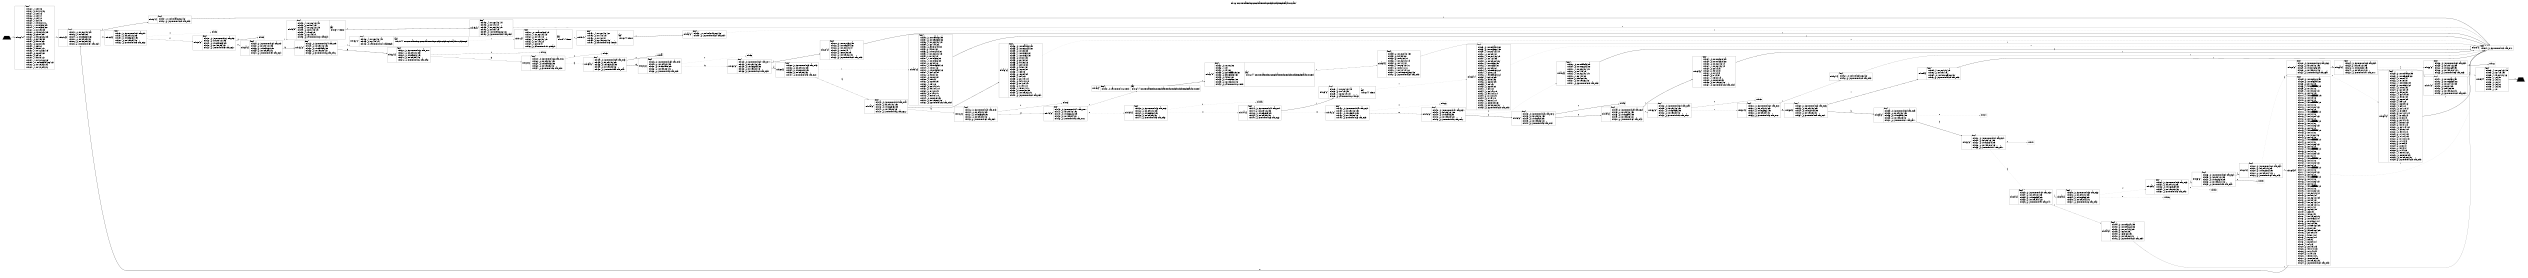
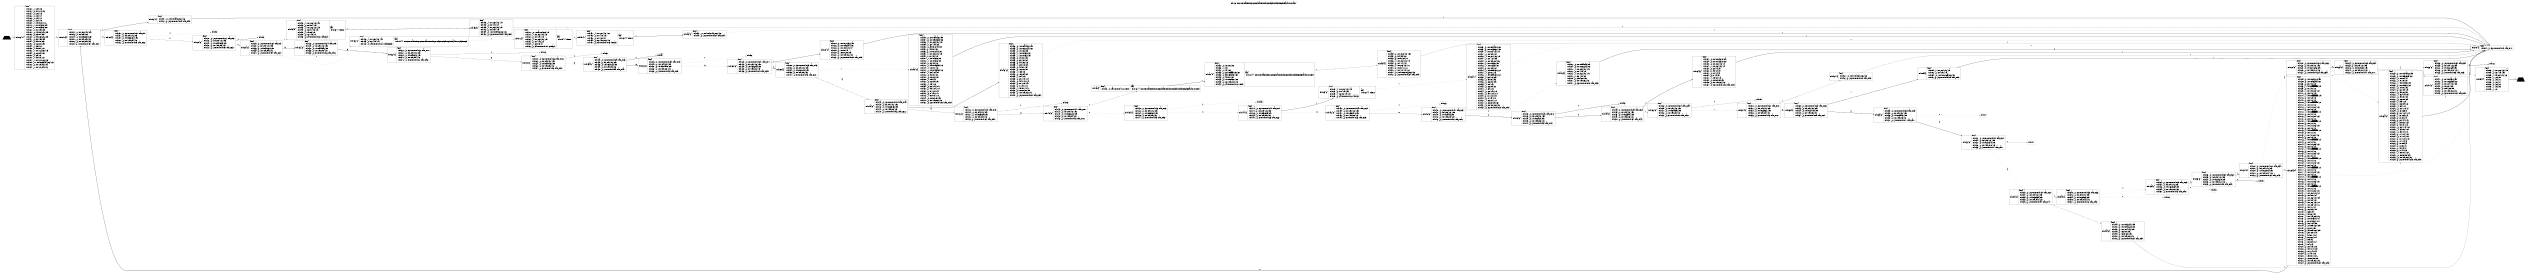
(343, 46) -> (319, 64)
